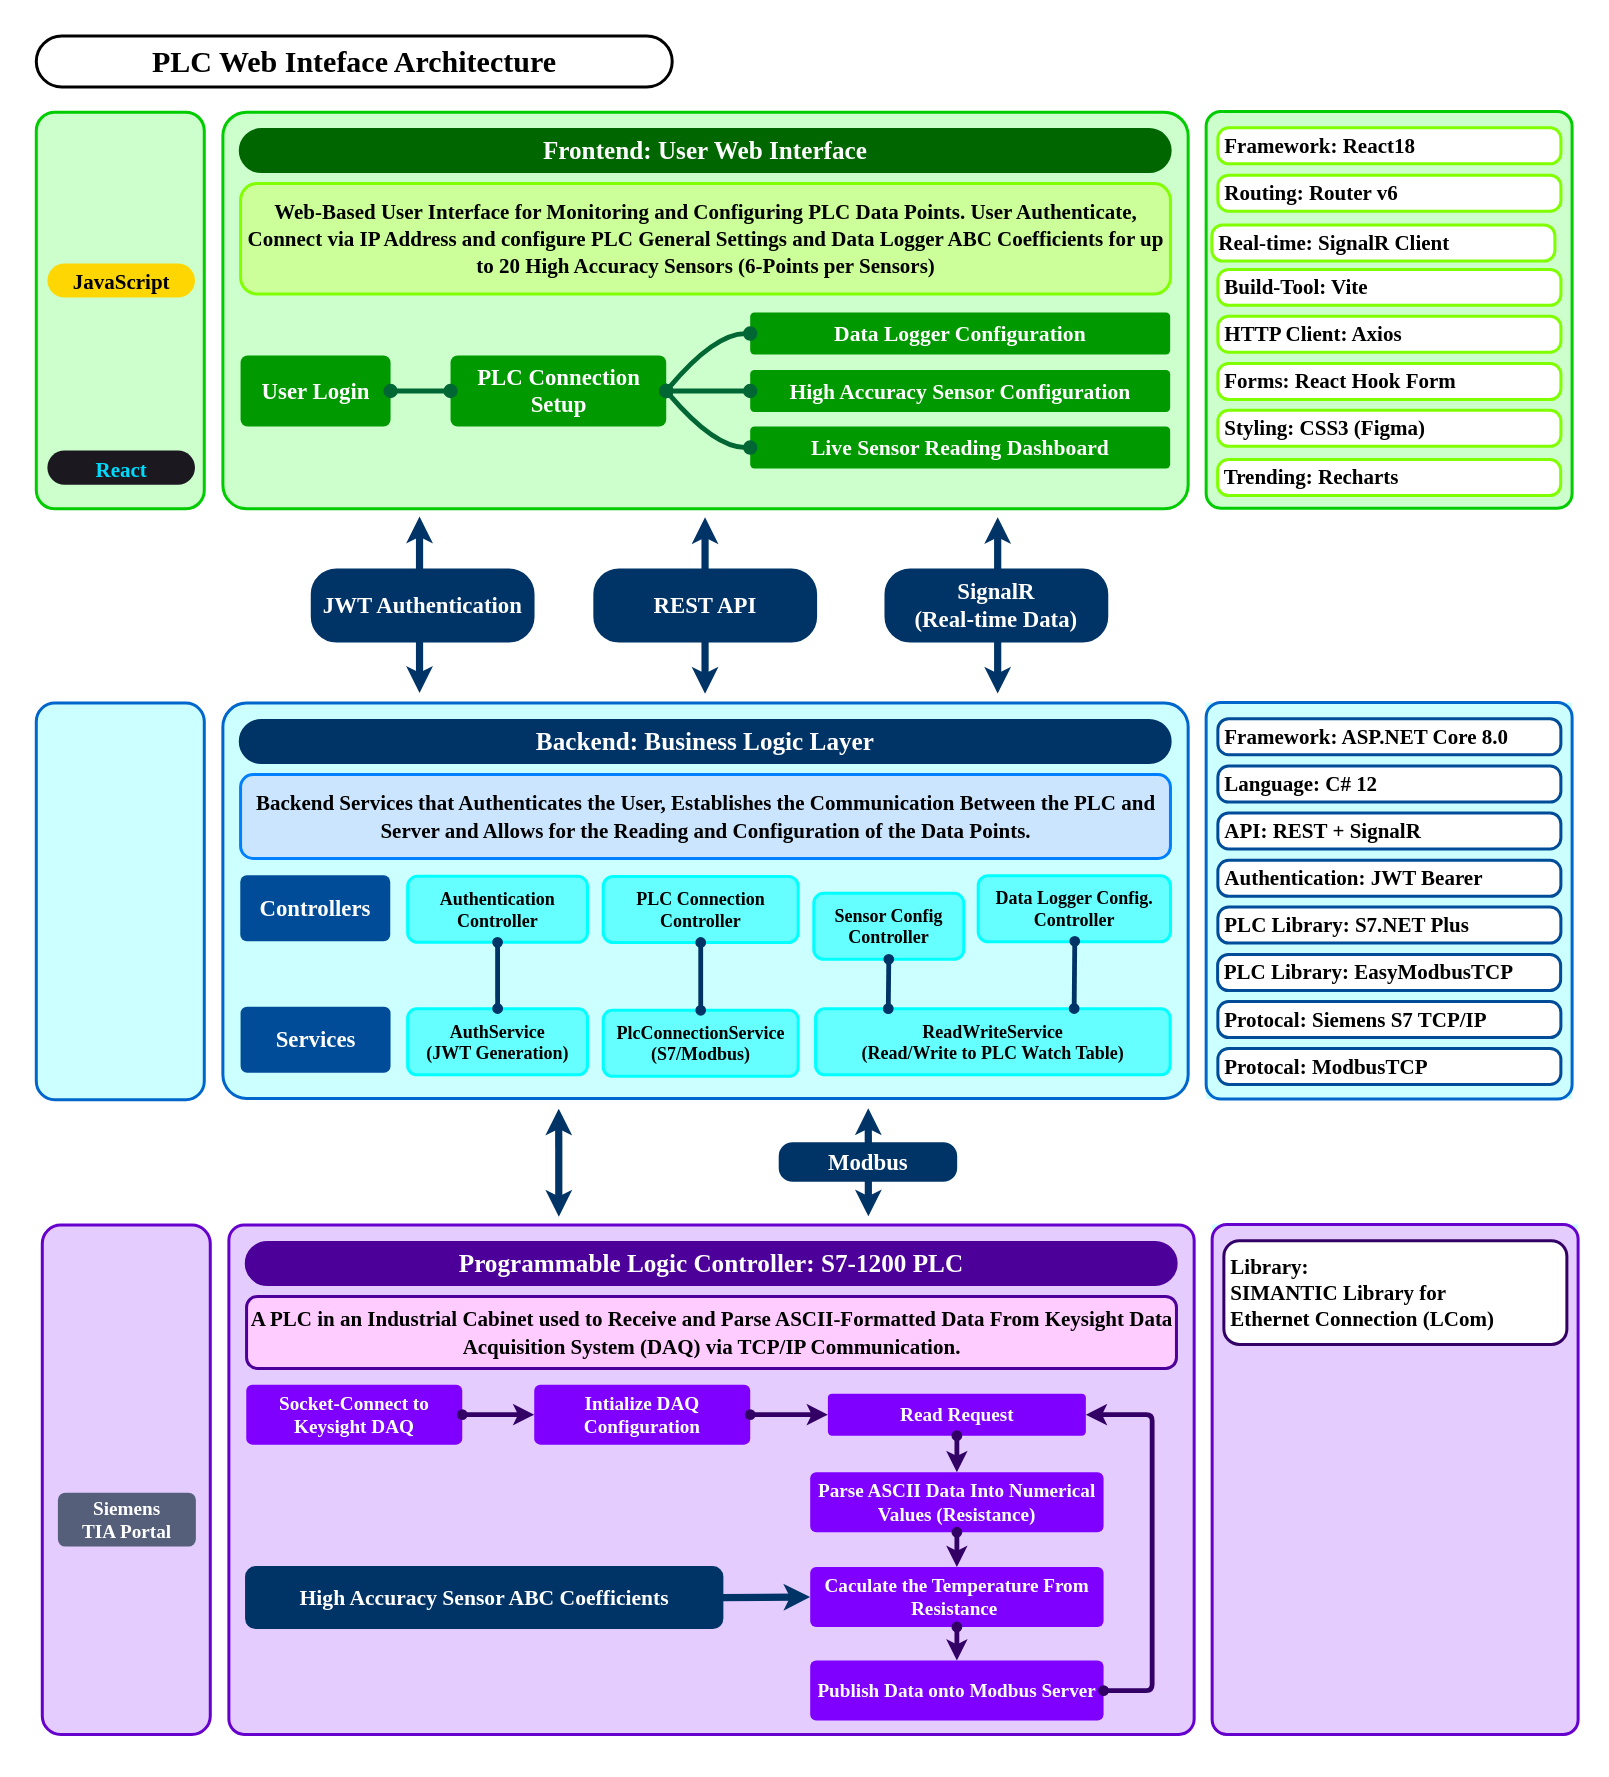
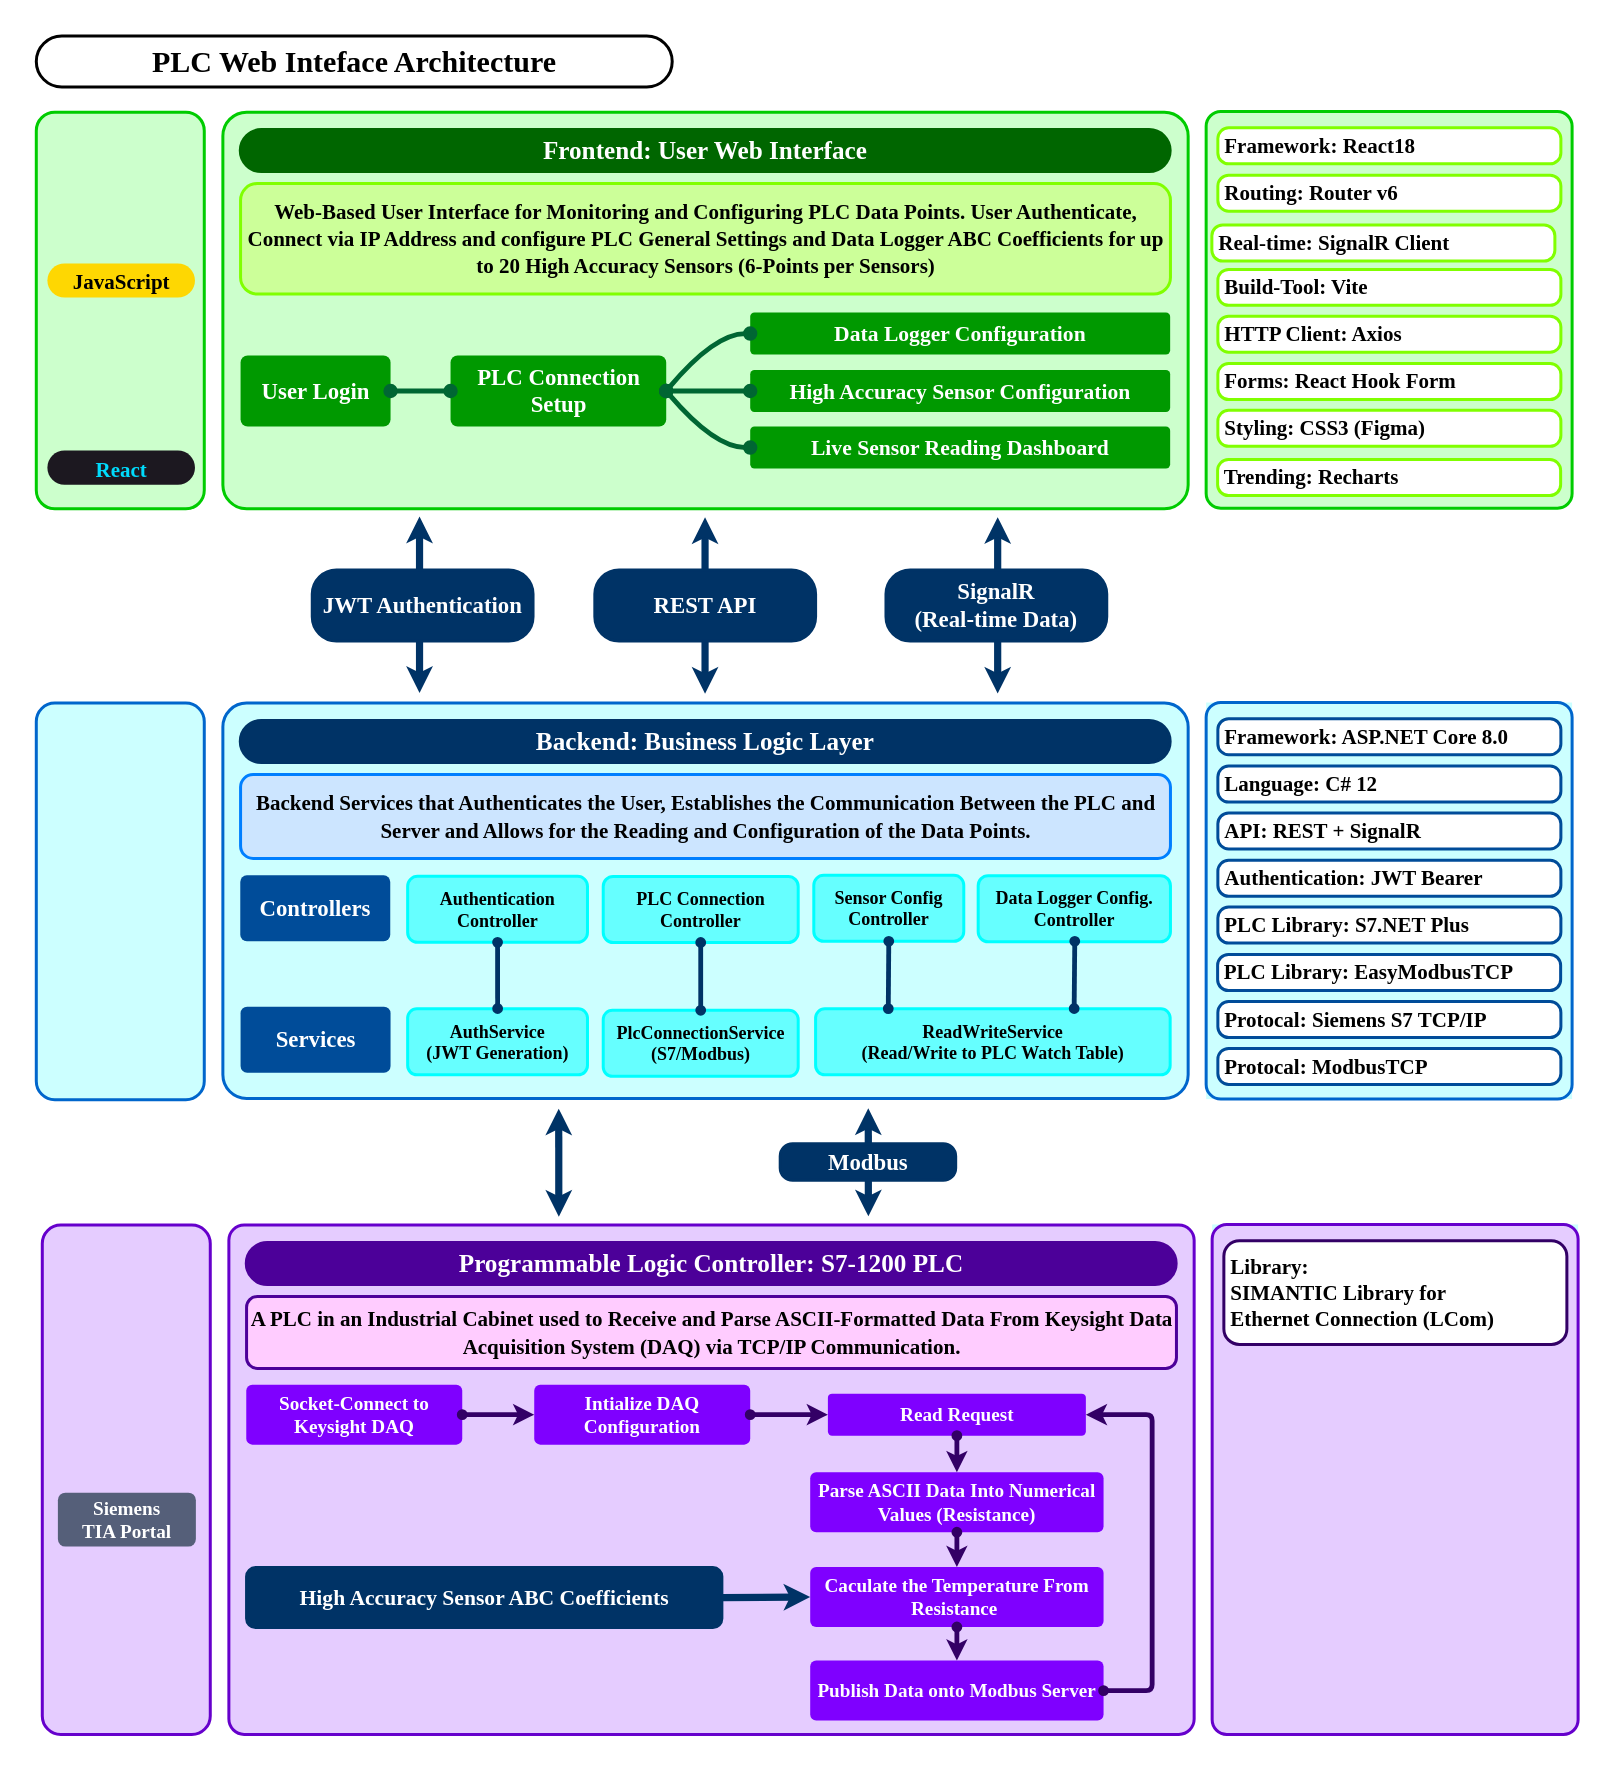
(889, 926) -> (889, 908)
